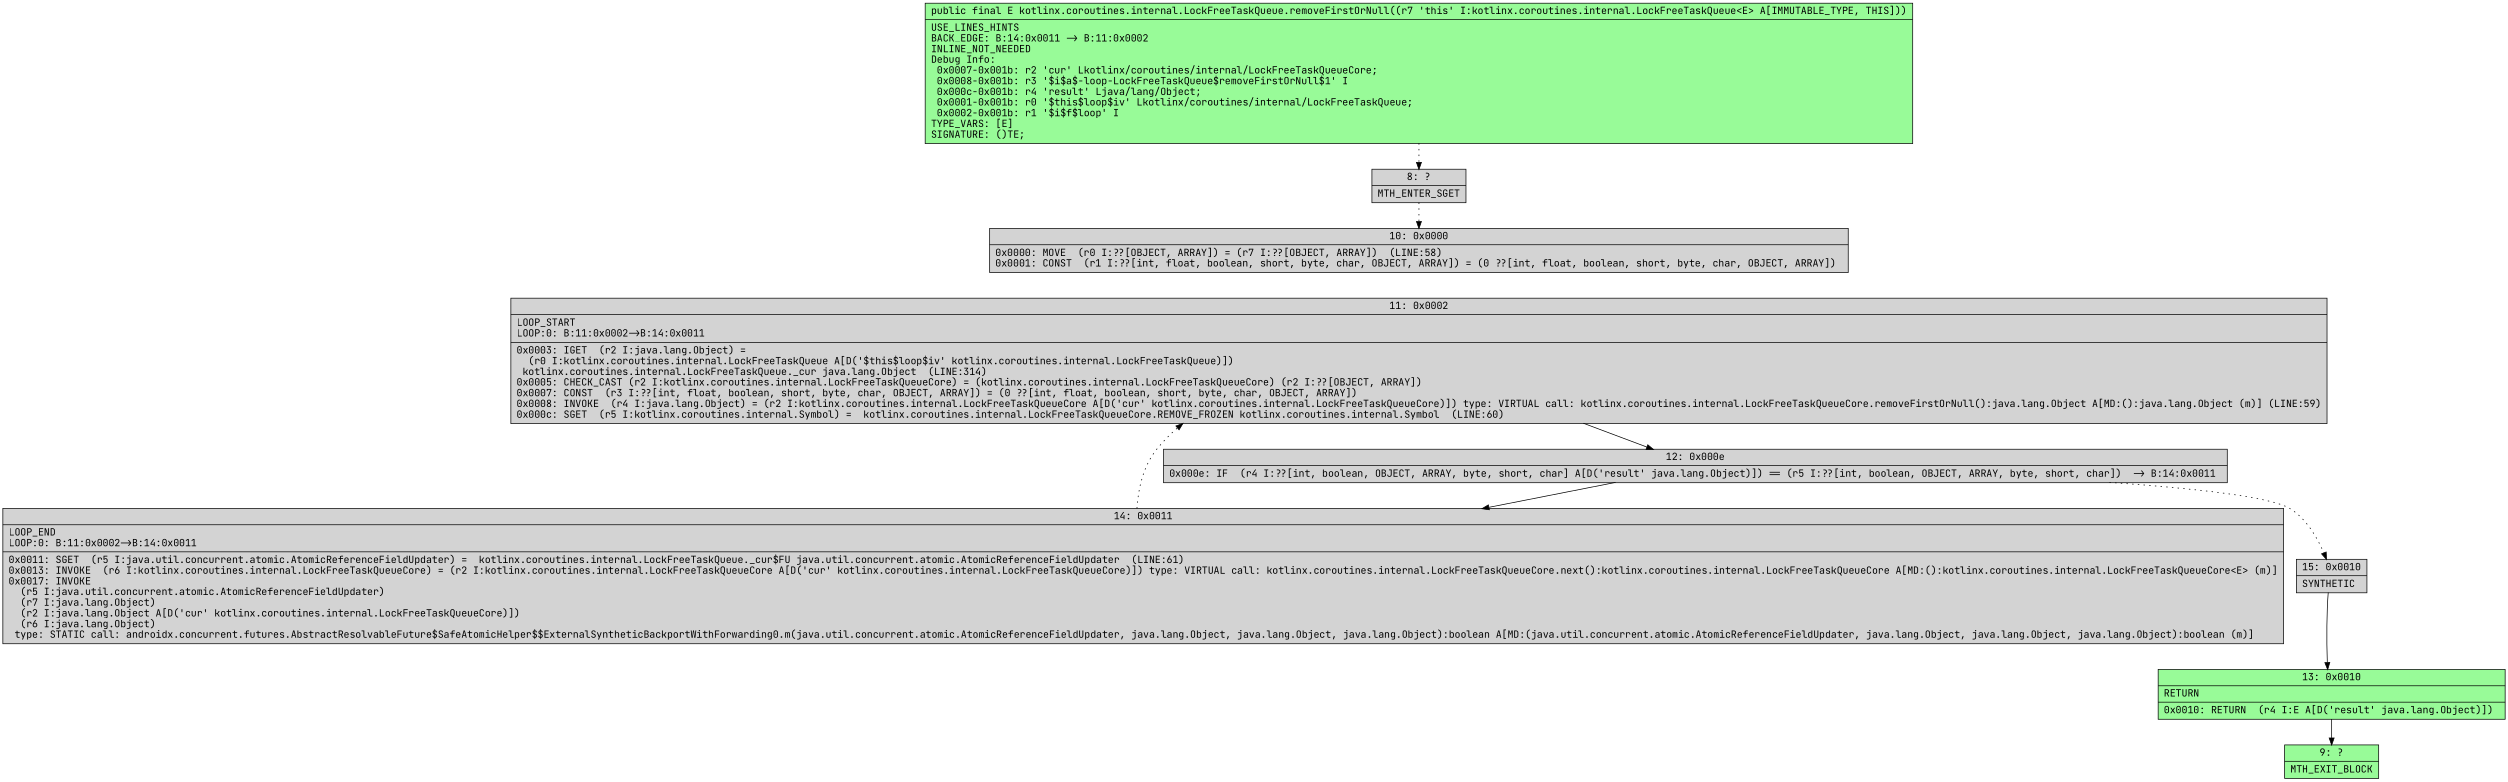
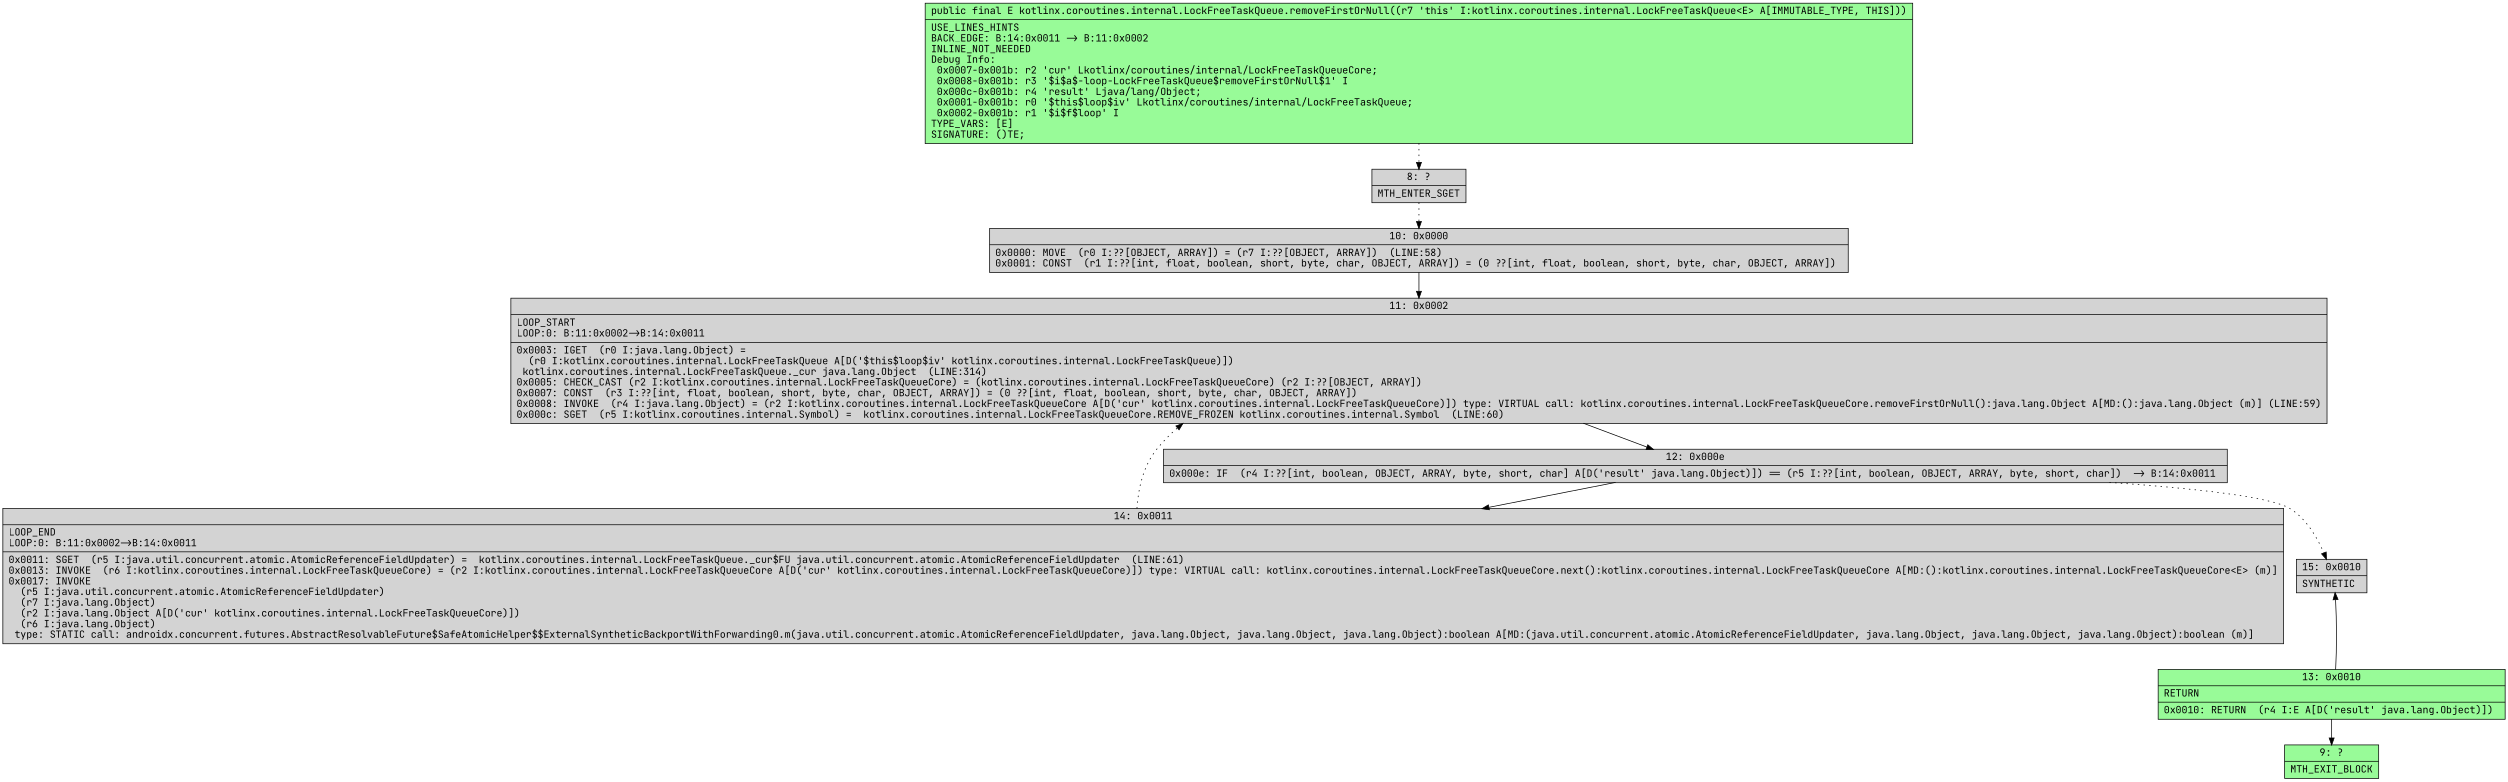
none -> (1419, 282)
(634, 351) -> (634, 351)
(2327, 627) -> (2336, 635)
